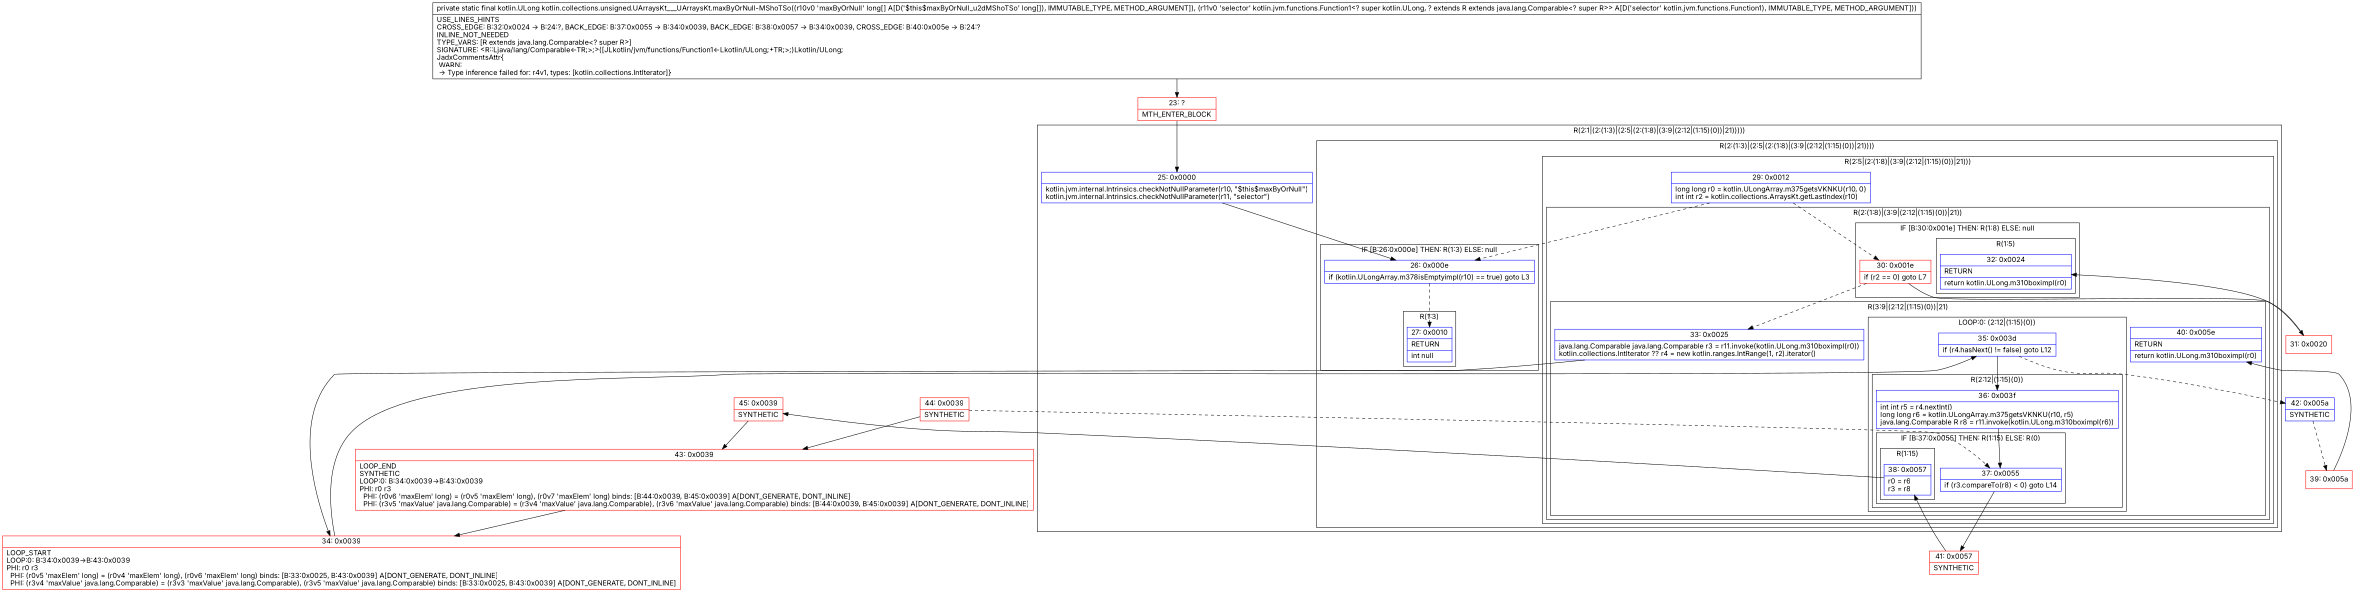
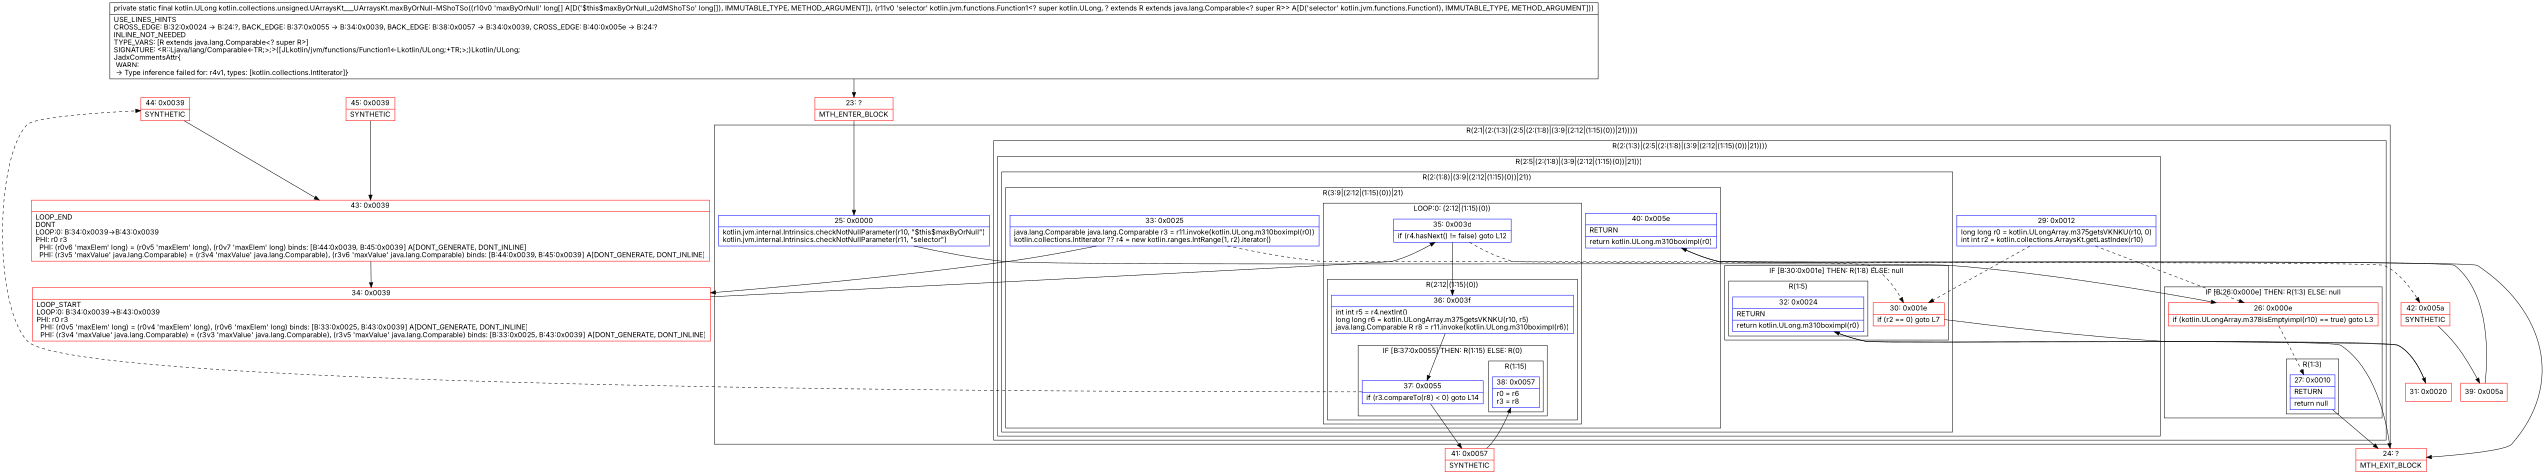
(1430, 272) -> (2273, 314)
(1810, 305) -> (1571, 262)
(1423, 356) -> (2311, 404)
(2310, 409) -> (2425, 314)
(1482, 421) -> (526, 382)
(2319, 443) -> (2460, 351)
(1336, 447) -> none
none -> (2391, 460)
(380, 474) -> (46, 225)
